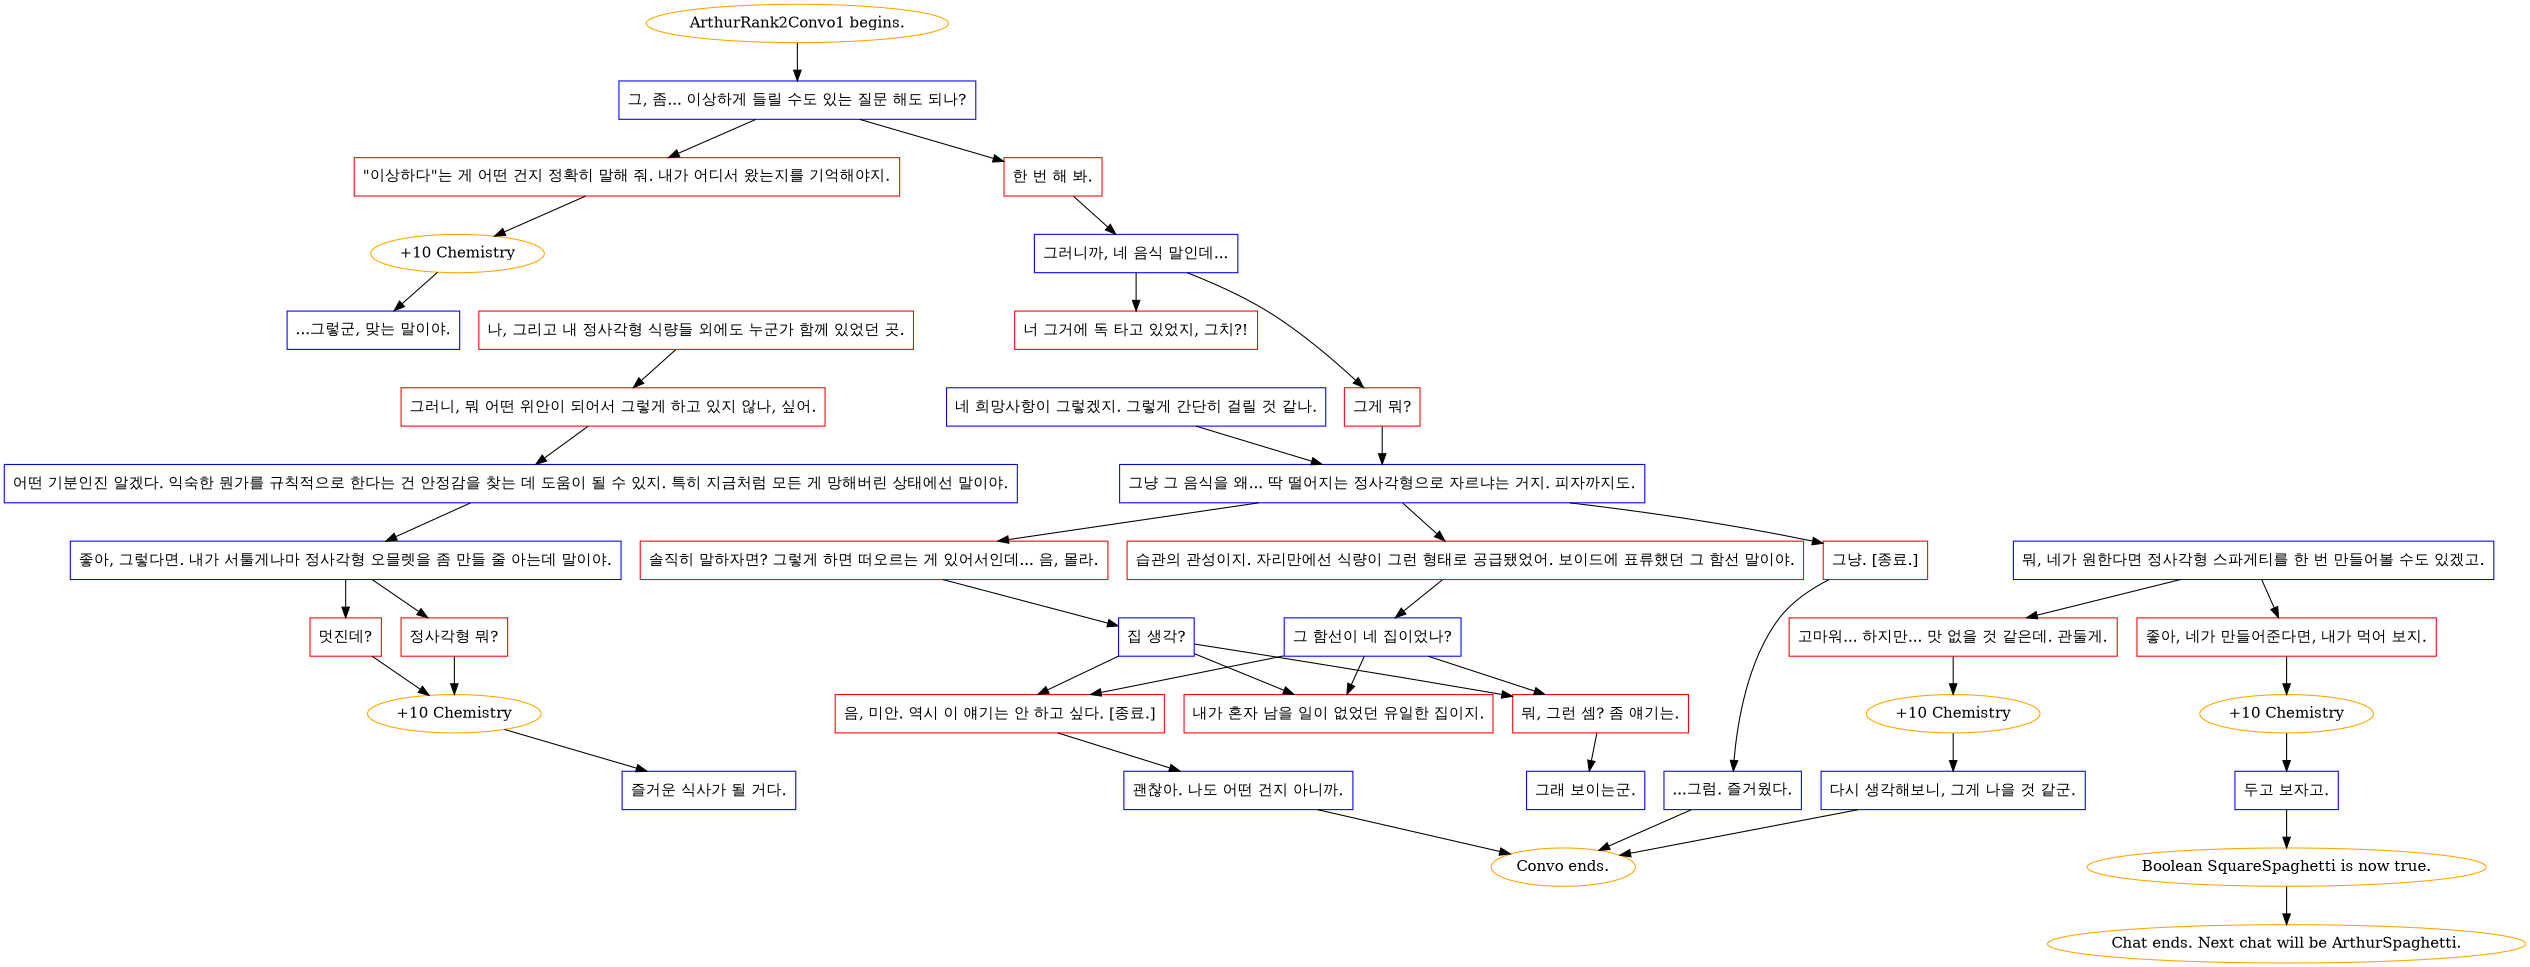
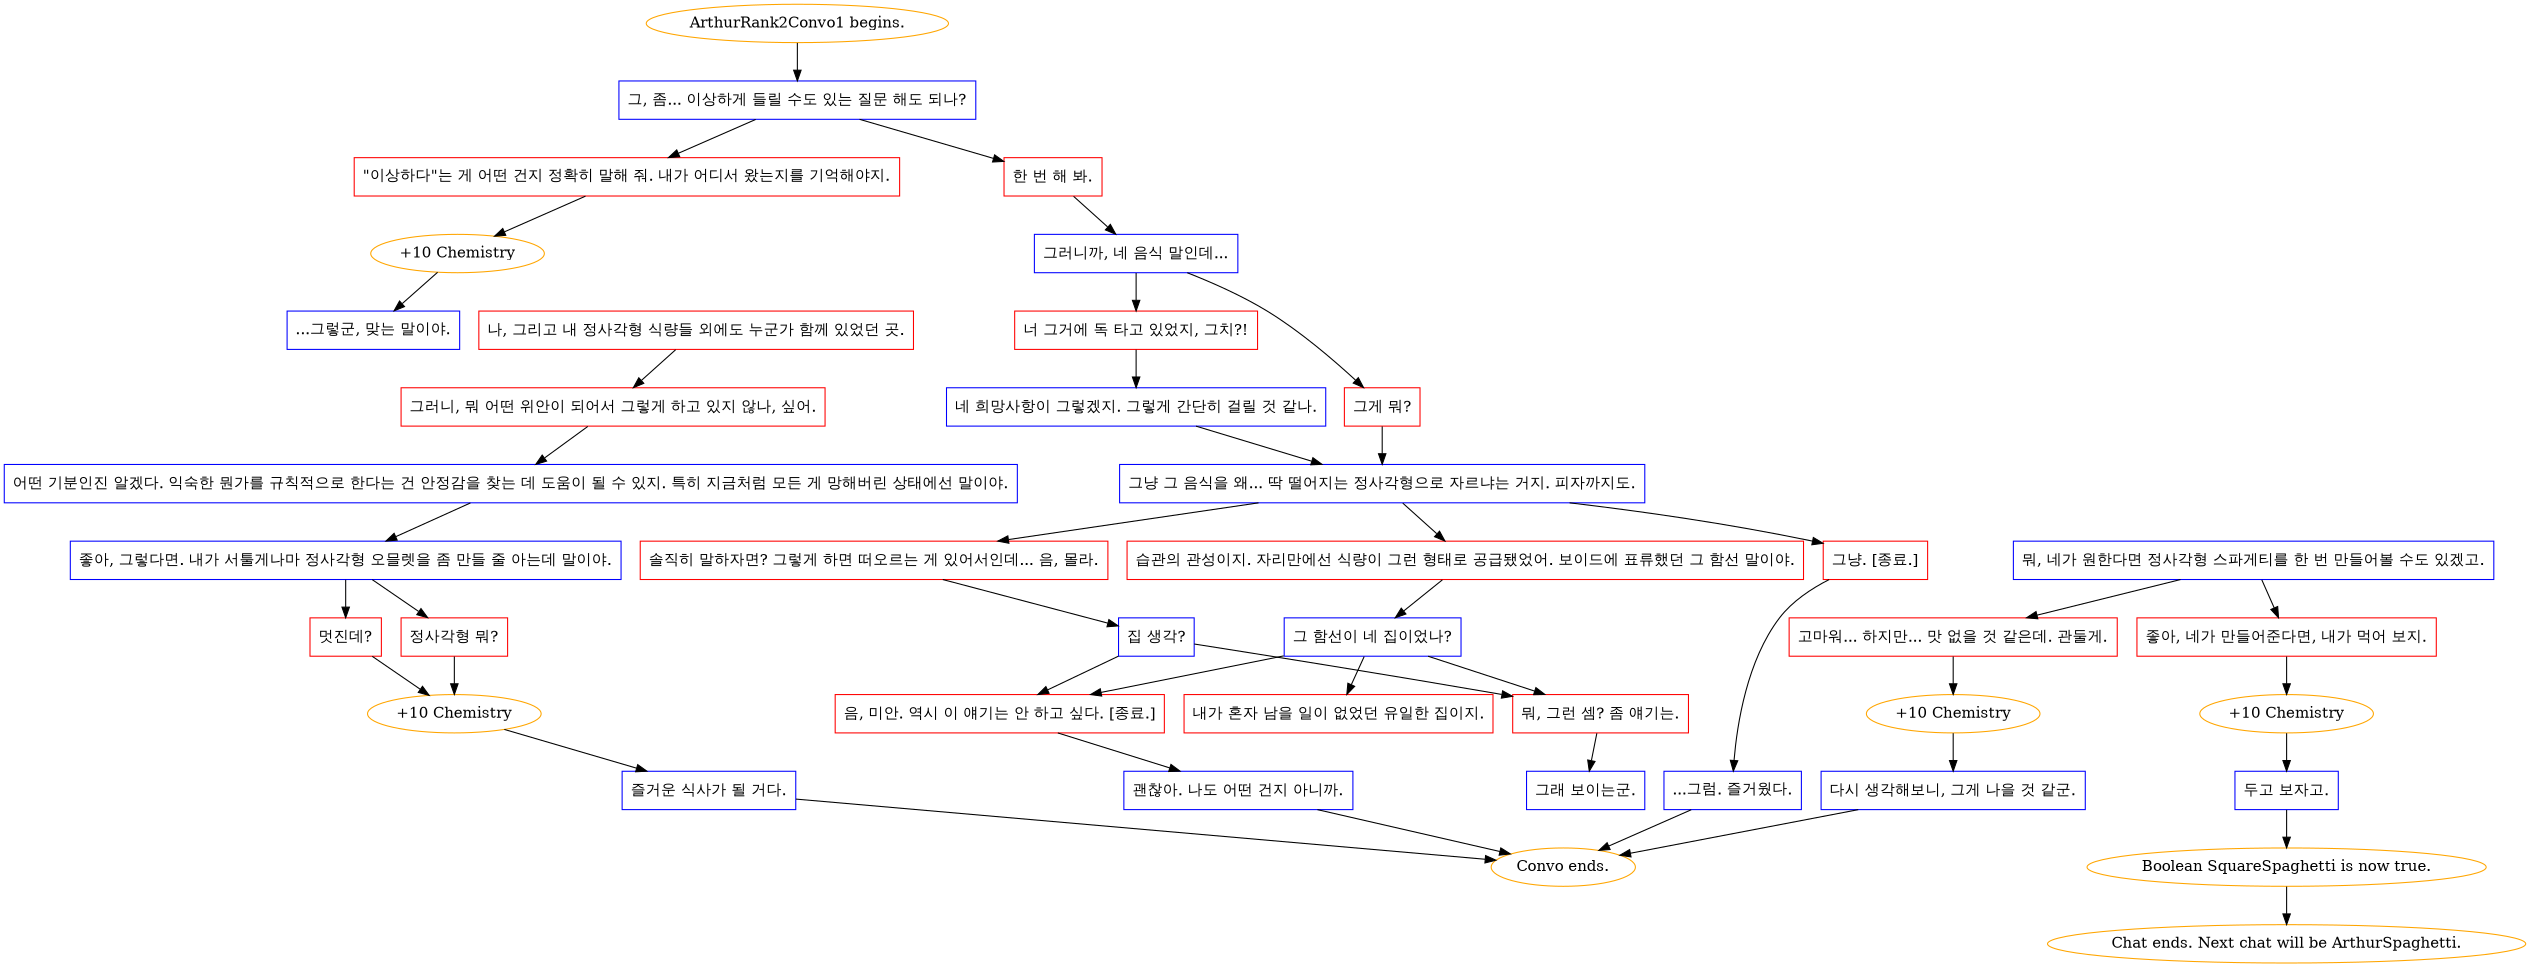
none -> (1136, 363)
(1239, 672) -> none
none -> (1141, 829)
